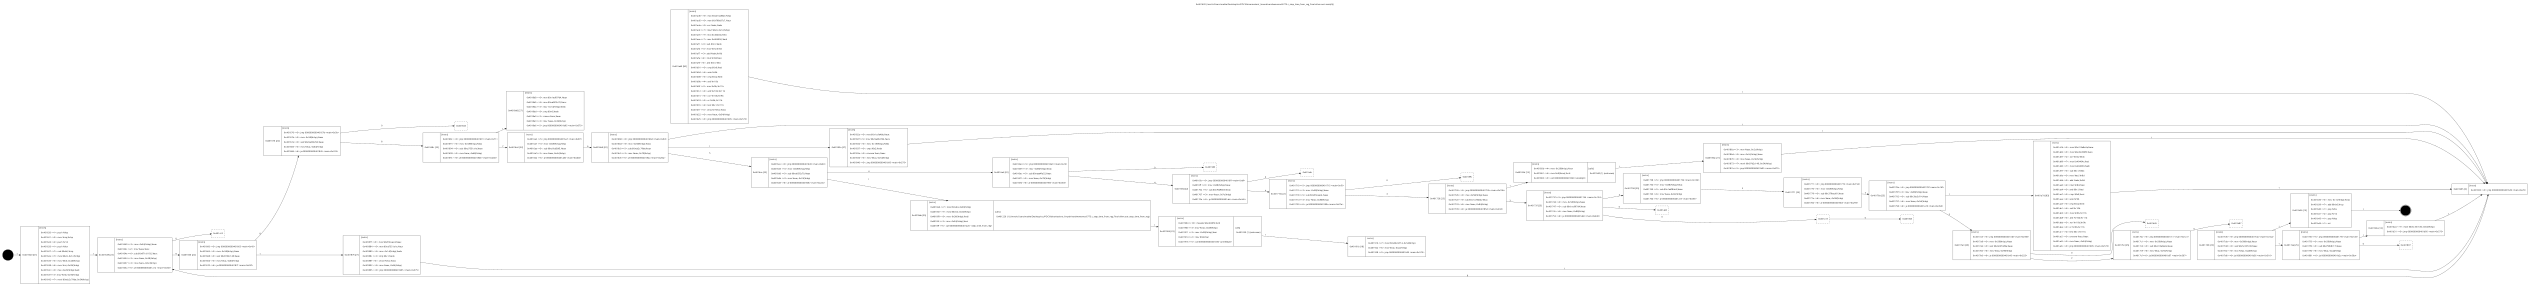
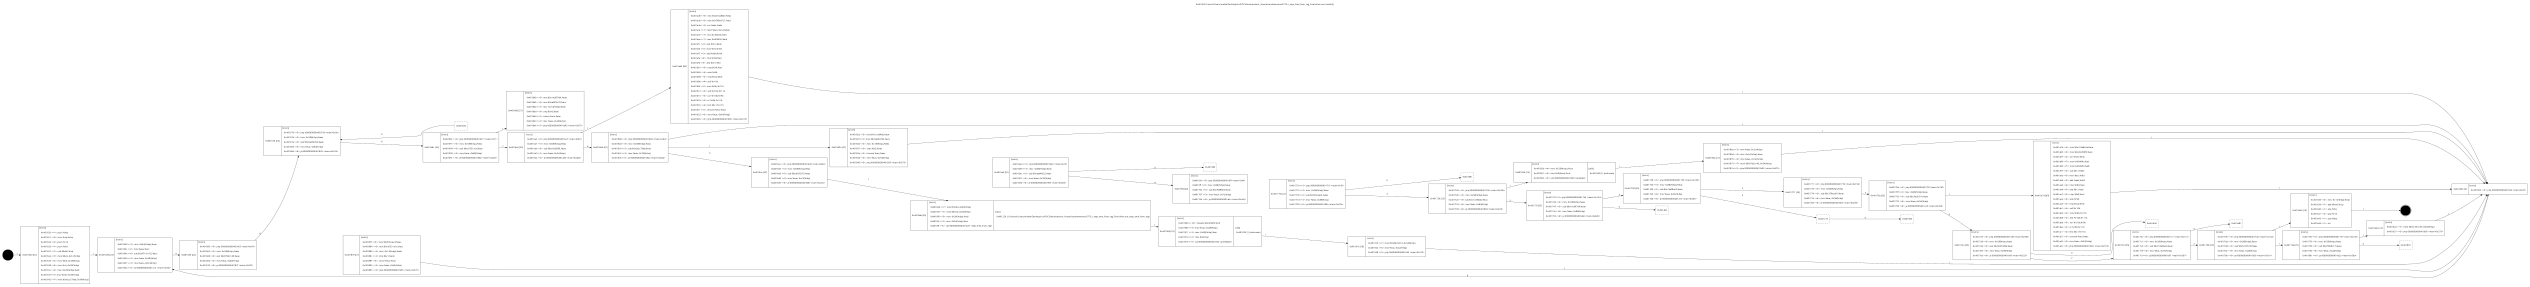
none -> (625, 111)
(396, 128) -> (400, 137)
(1307, 172) -> none
(909, 173) -> none
(1257, 191) -> none
(1709, 222) -> (1758, 207)
(218, 233) -> none
none -> (2193, 245)
(299, 255) -> none
none -> (1971, 264)
